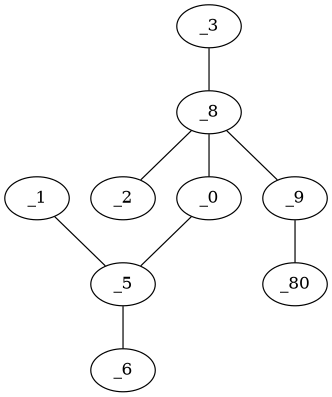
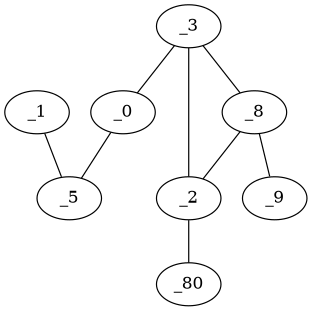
none -> (189, 112)
(209, 155) -> (156, 69)
(295, 241) -> (189, 241)
(123, 370) -> none
